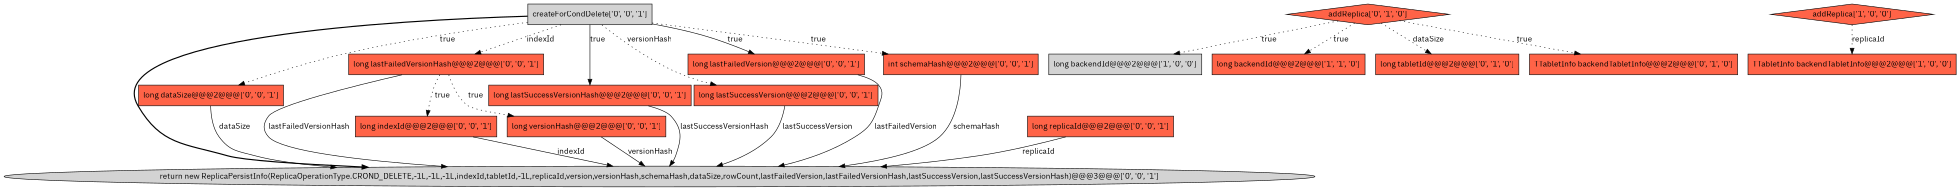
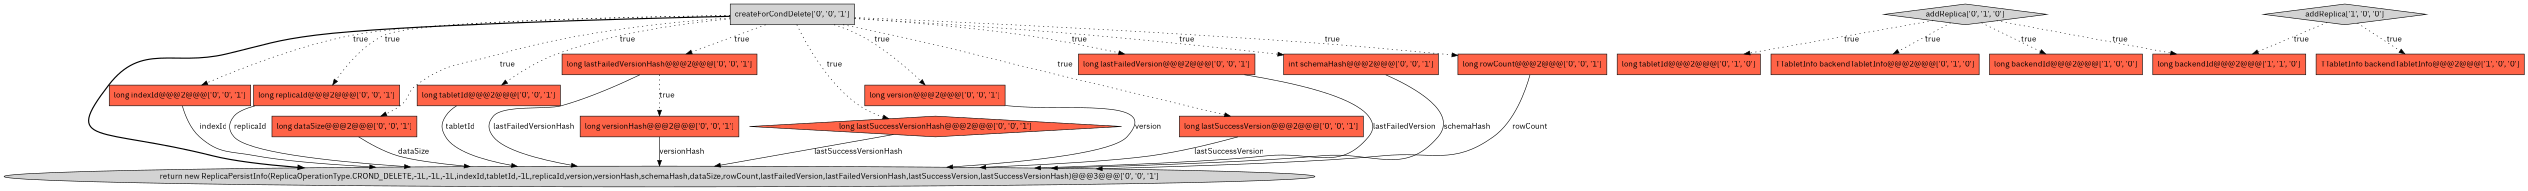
(1368, 14) -> (1965, 14)
(1852, 14) -> (2345, 14)
none -> (523, 21)
(701, 35) -> (994, 31)
none -> (2292, 37)
(541, 39) -> (742, 39)
(650, 39) -> (1065, 64)
(1429, 39) -> (1852, 39)
(1868, 39) -> (2395, 39)
(590, 52) -> (831, 79)
(1125, 64) -> (2066, 64)
none -> (1532, 64)
(432, 92) -> (346, 37)
none -> (489, 95)
(590, 95) -> (936, 126)
none -> (935, 95)
